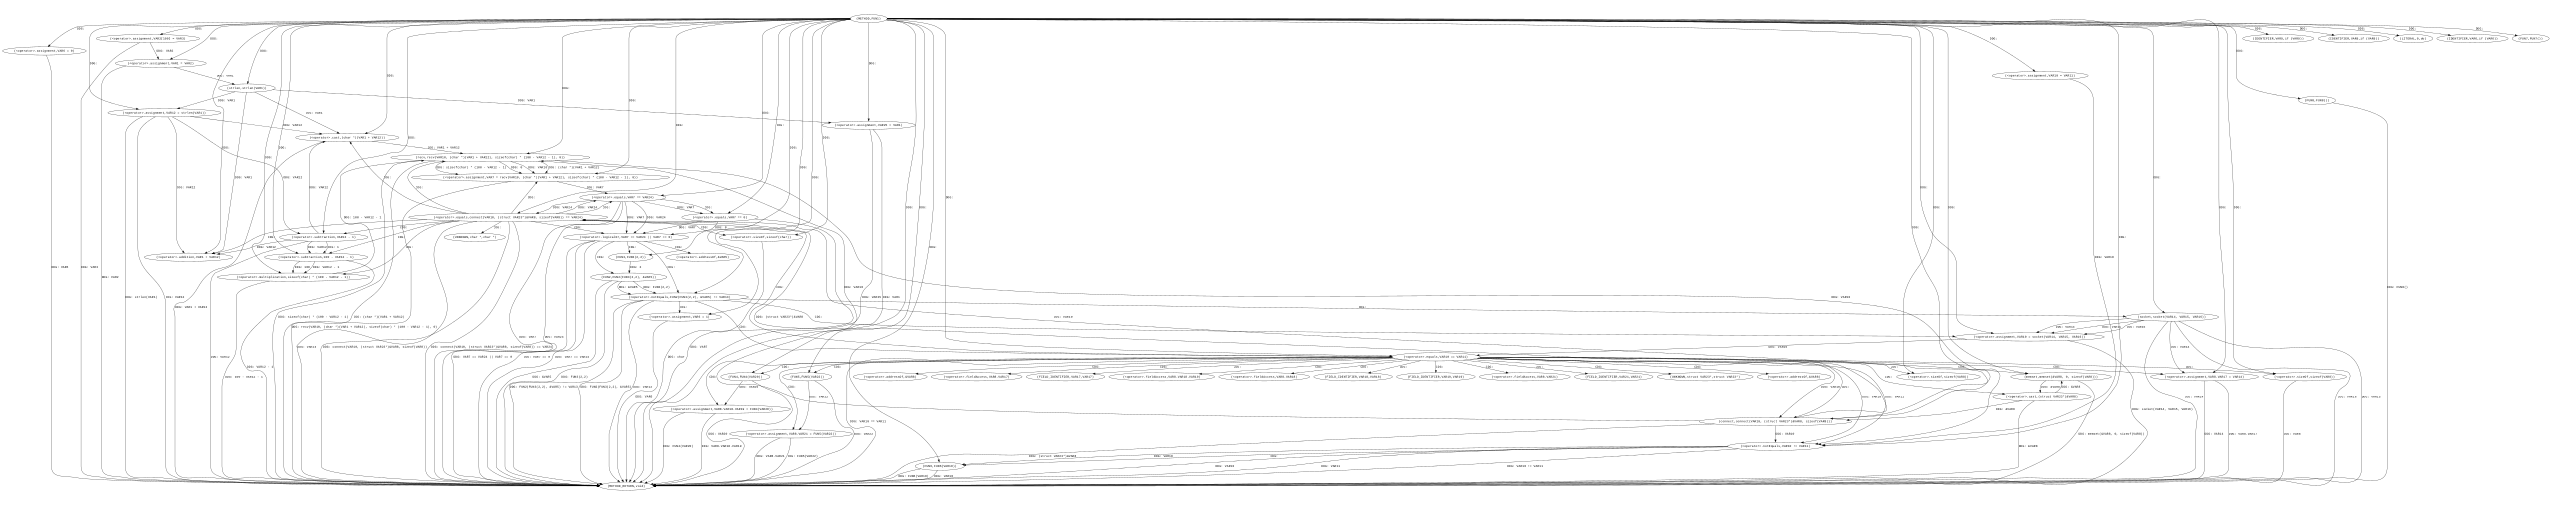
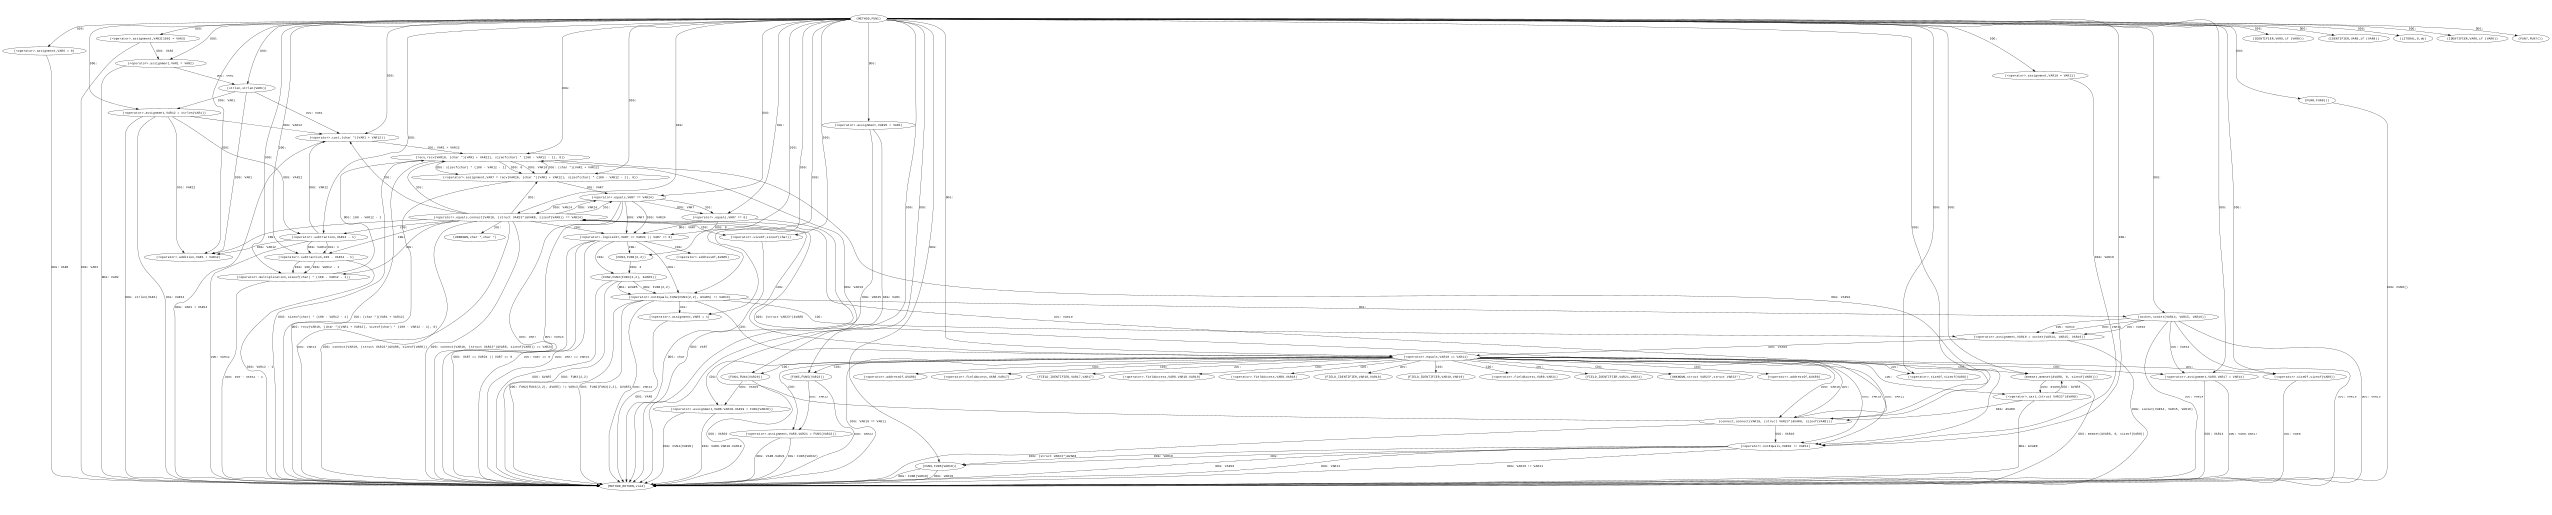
(1573, 21) -> none
(551, 106) -> none
